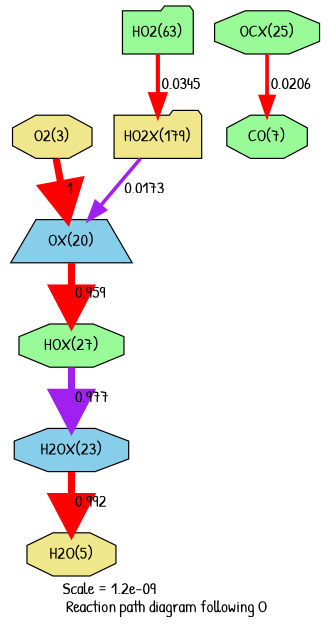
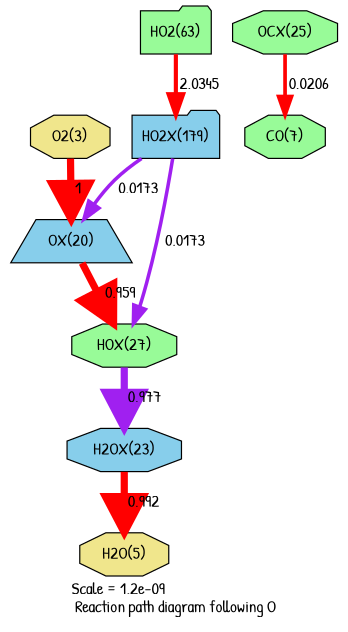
(179, 85) -> (198, 85)
(158, 137) -> (176, 137)
none -> (159, 233)
